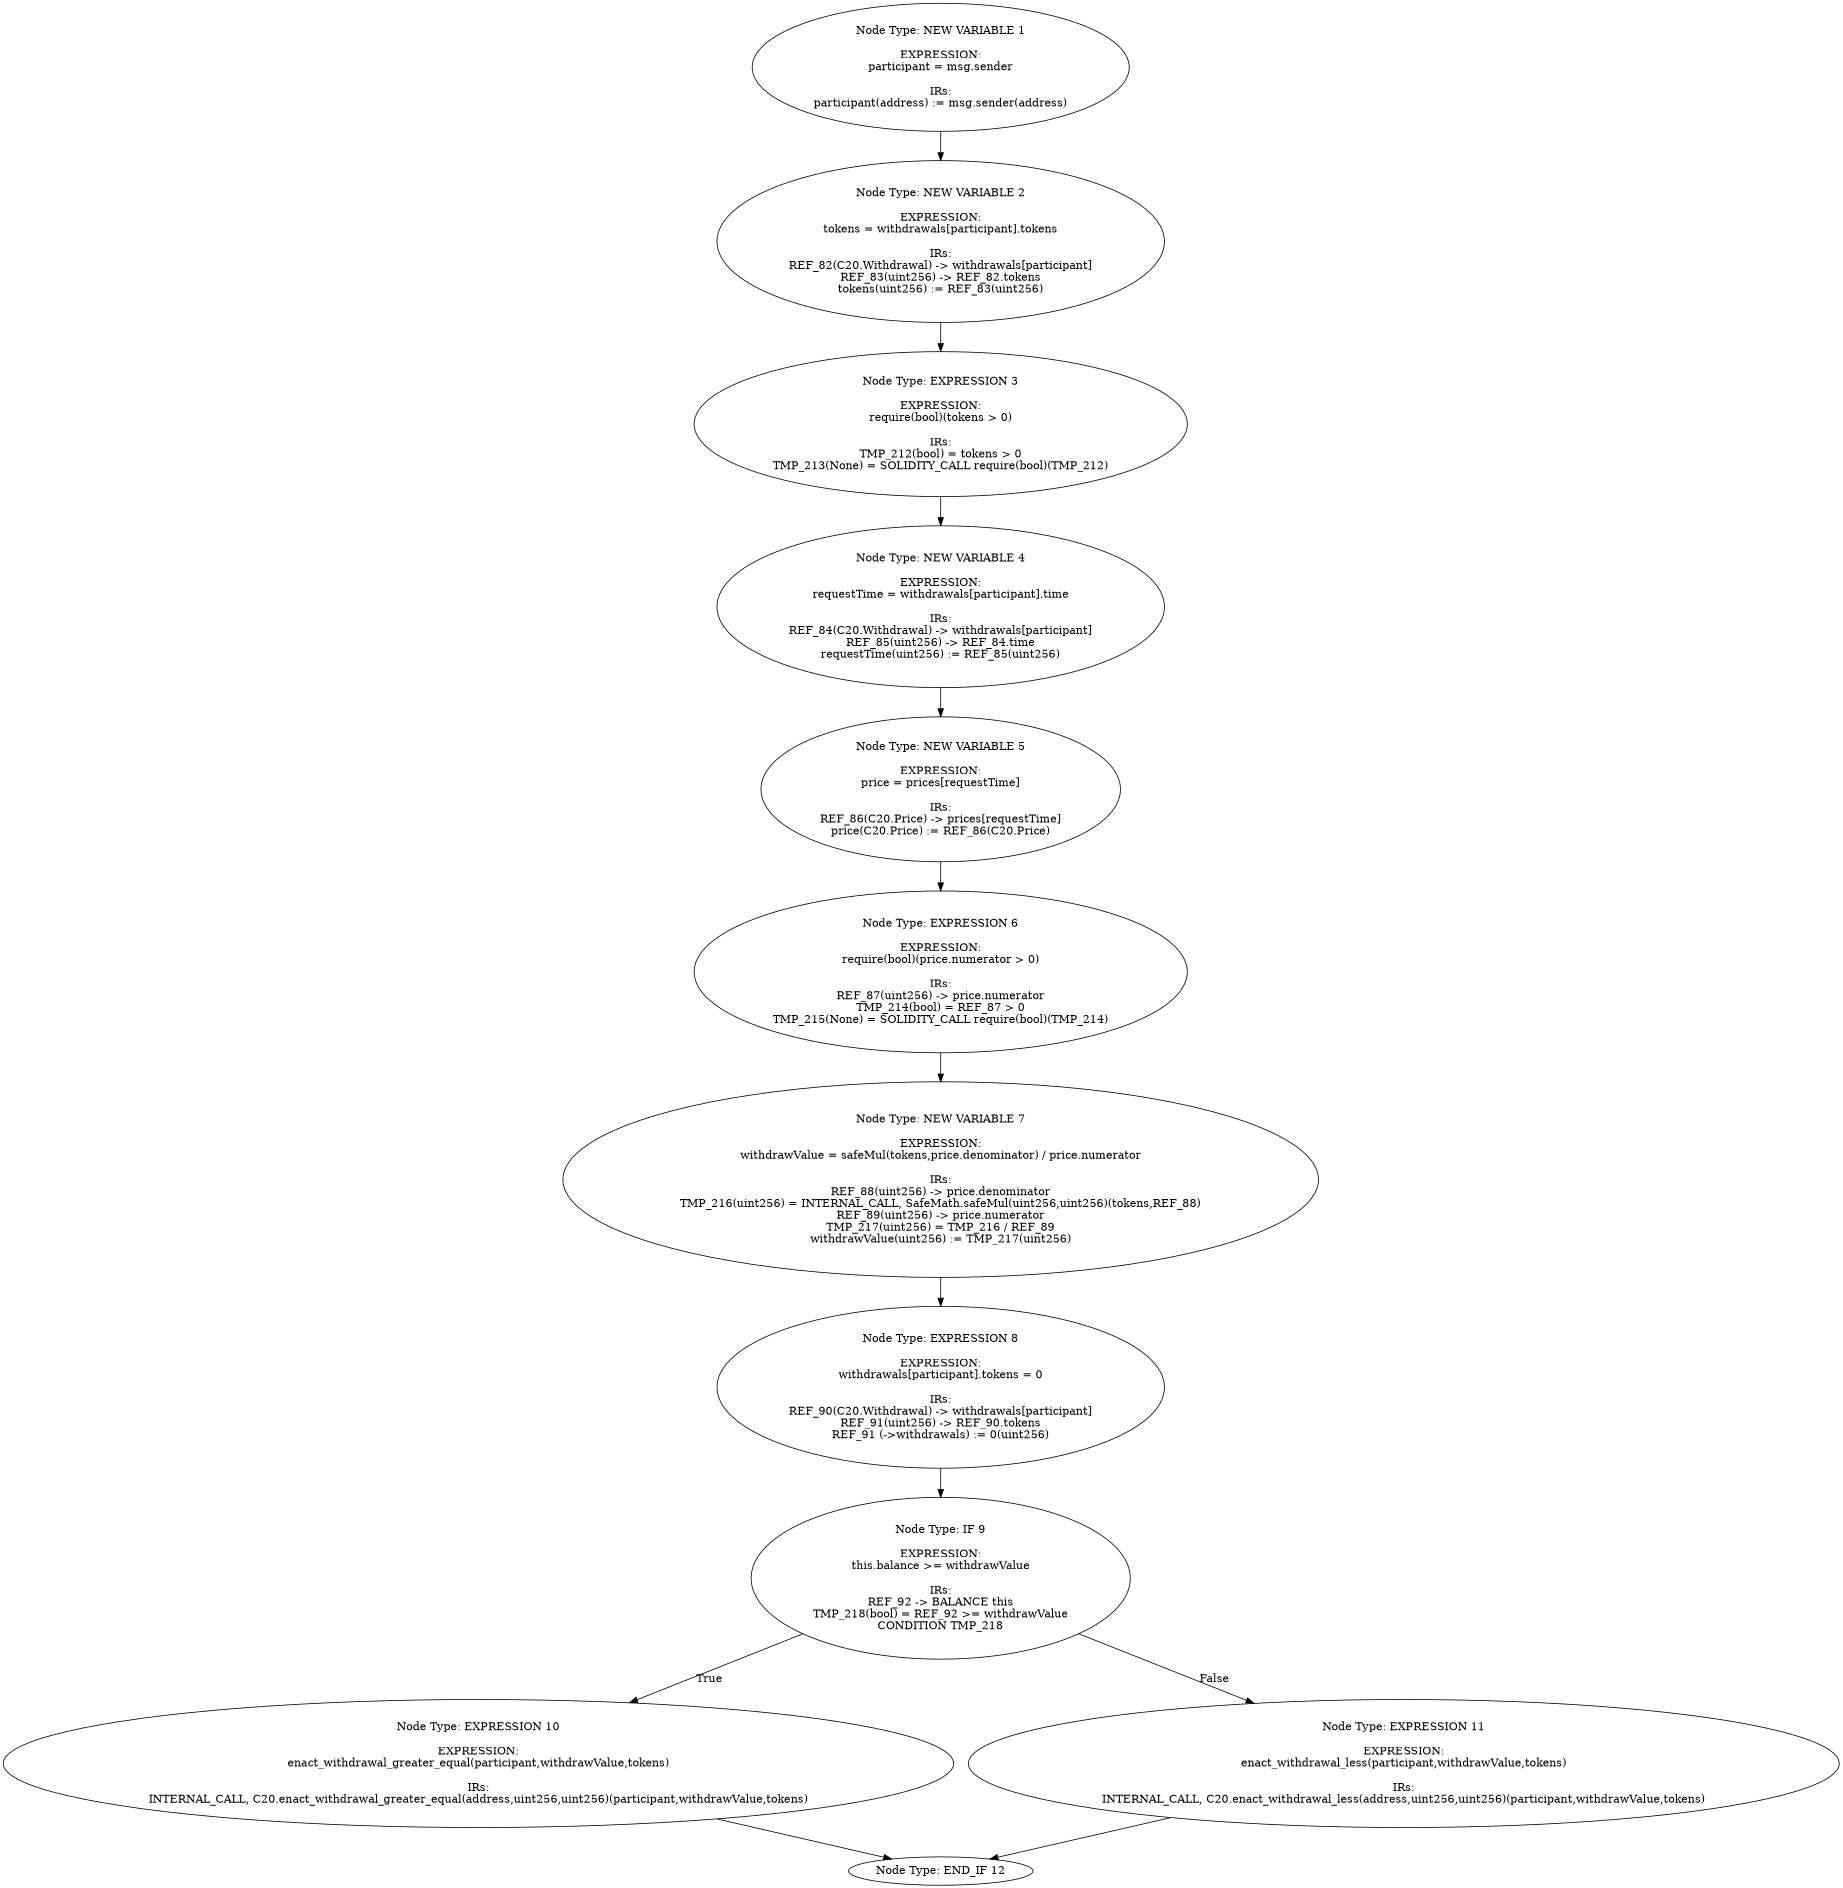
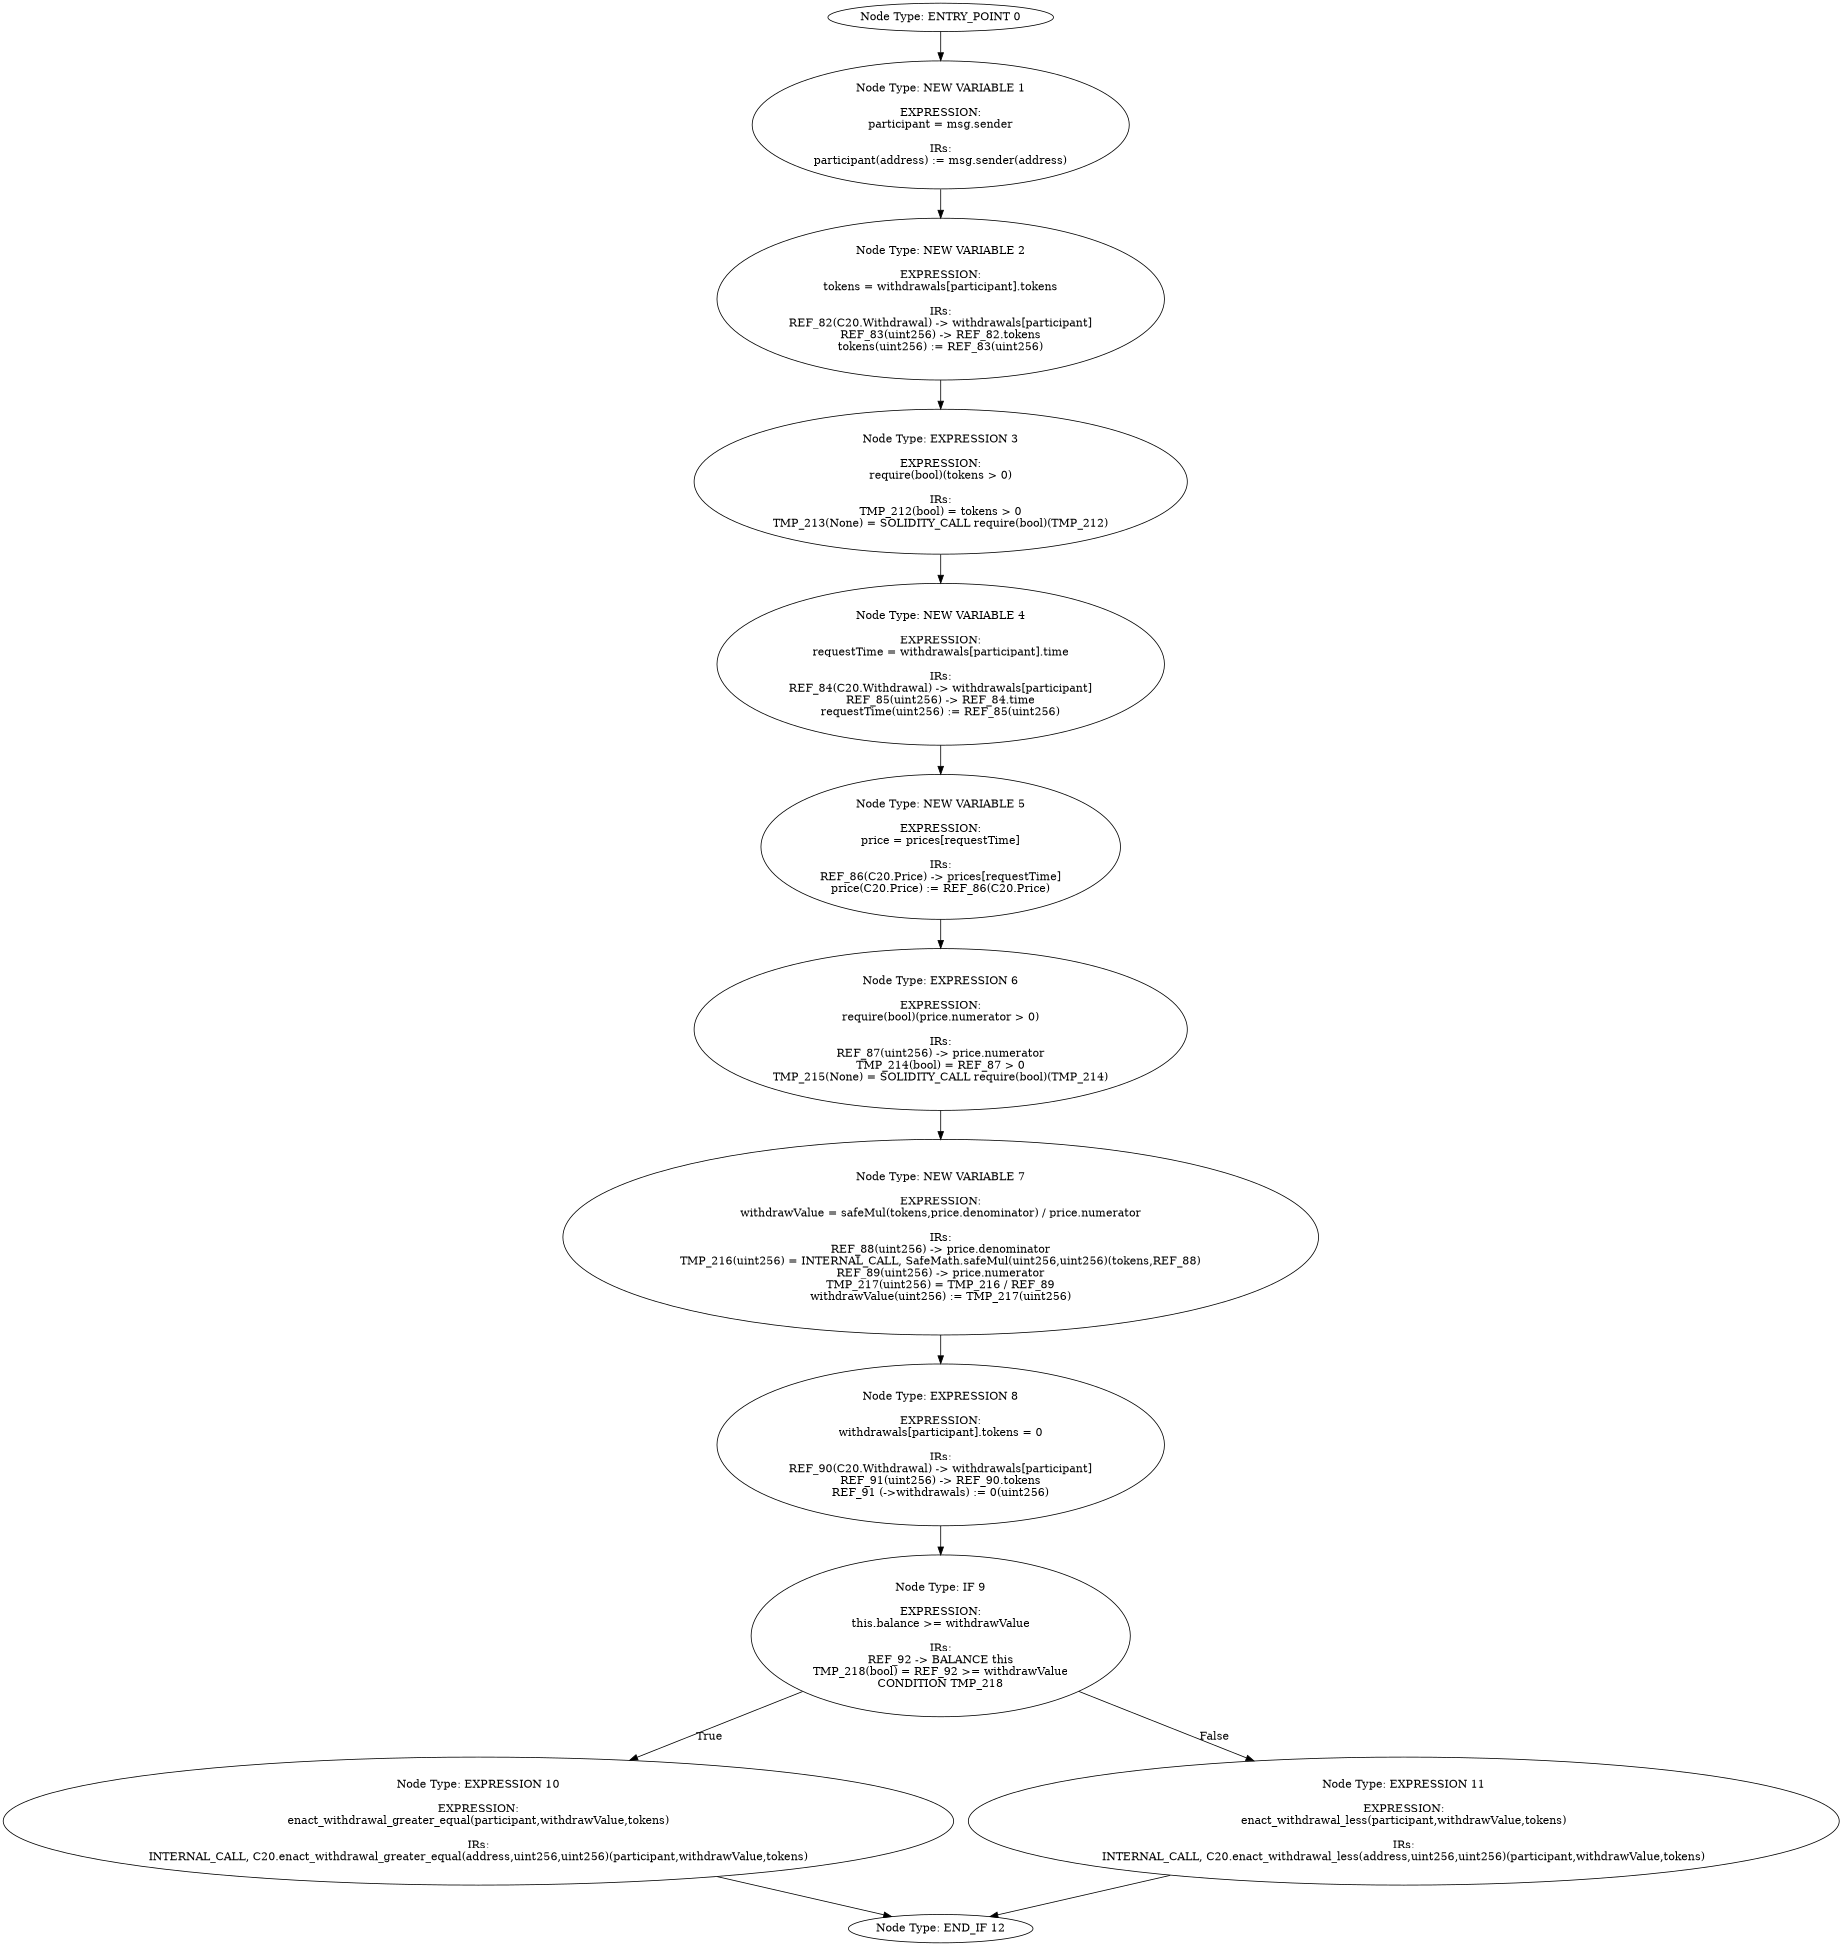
none -> (941, 17)
